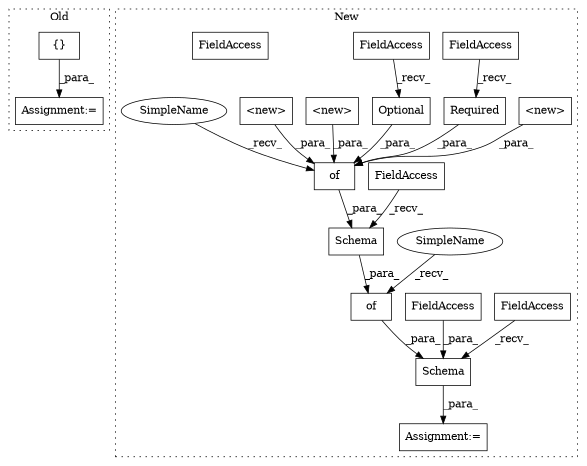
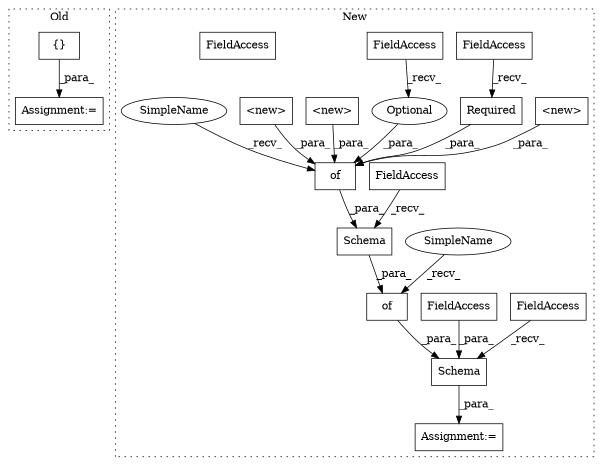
(401, 111) -> (410, 111)
